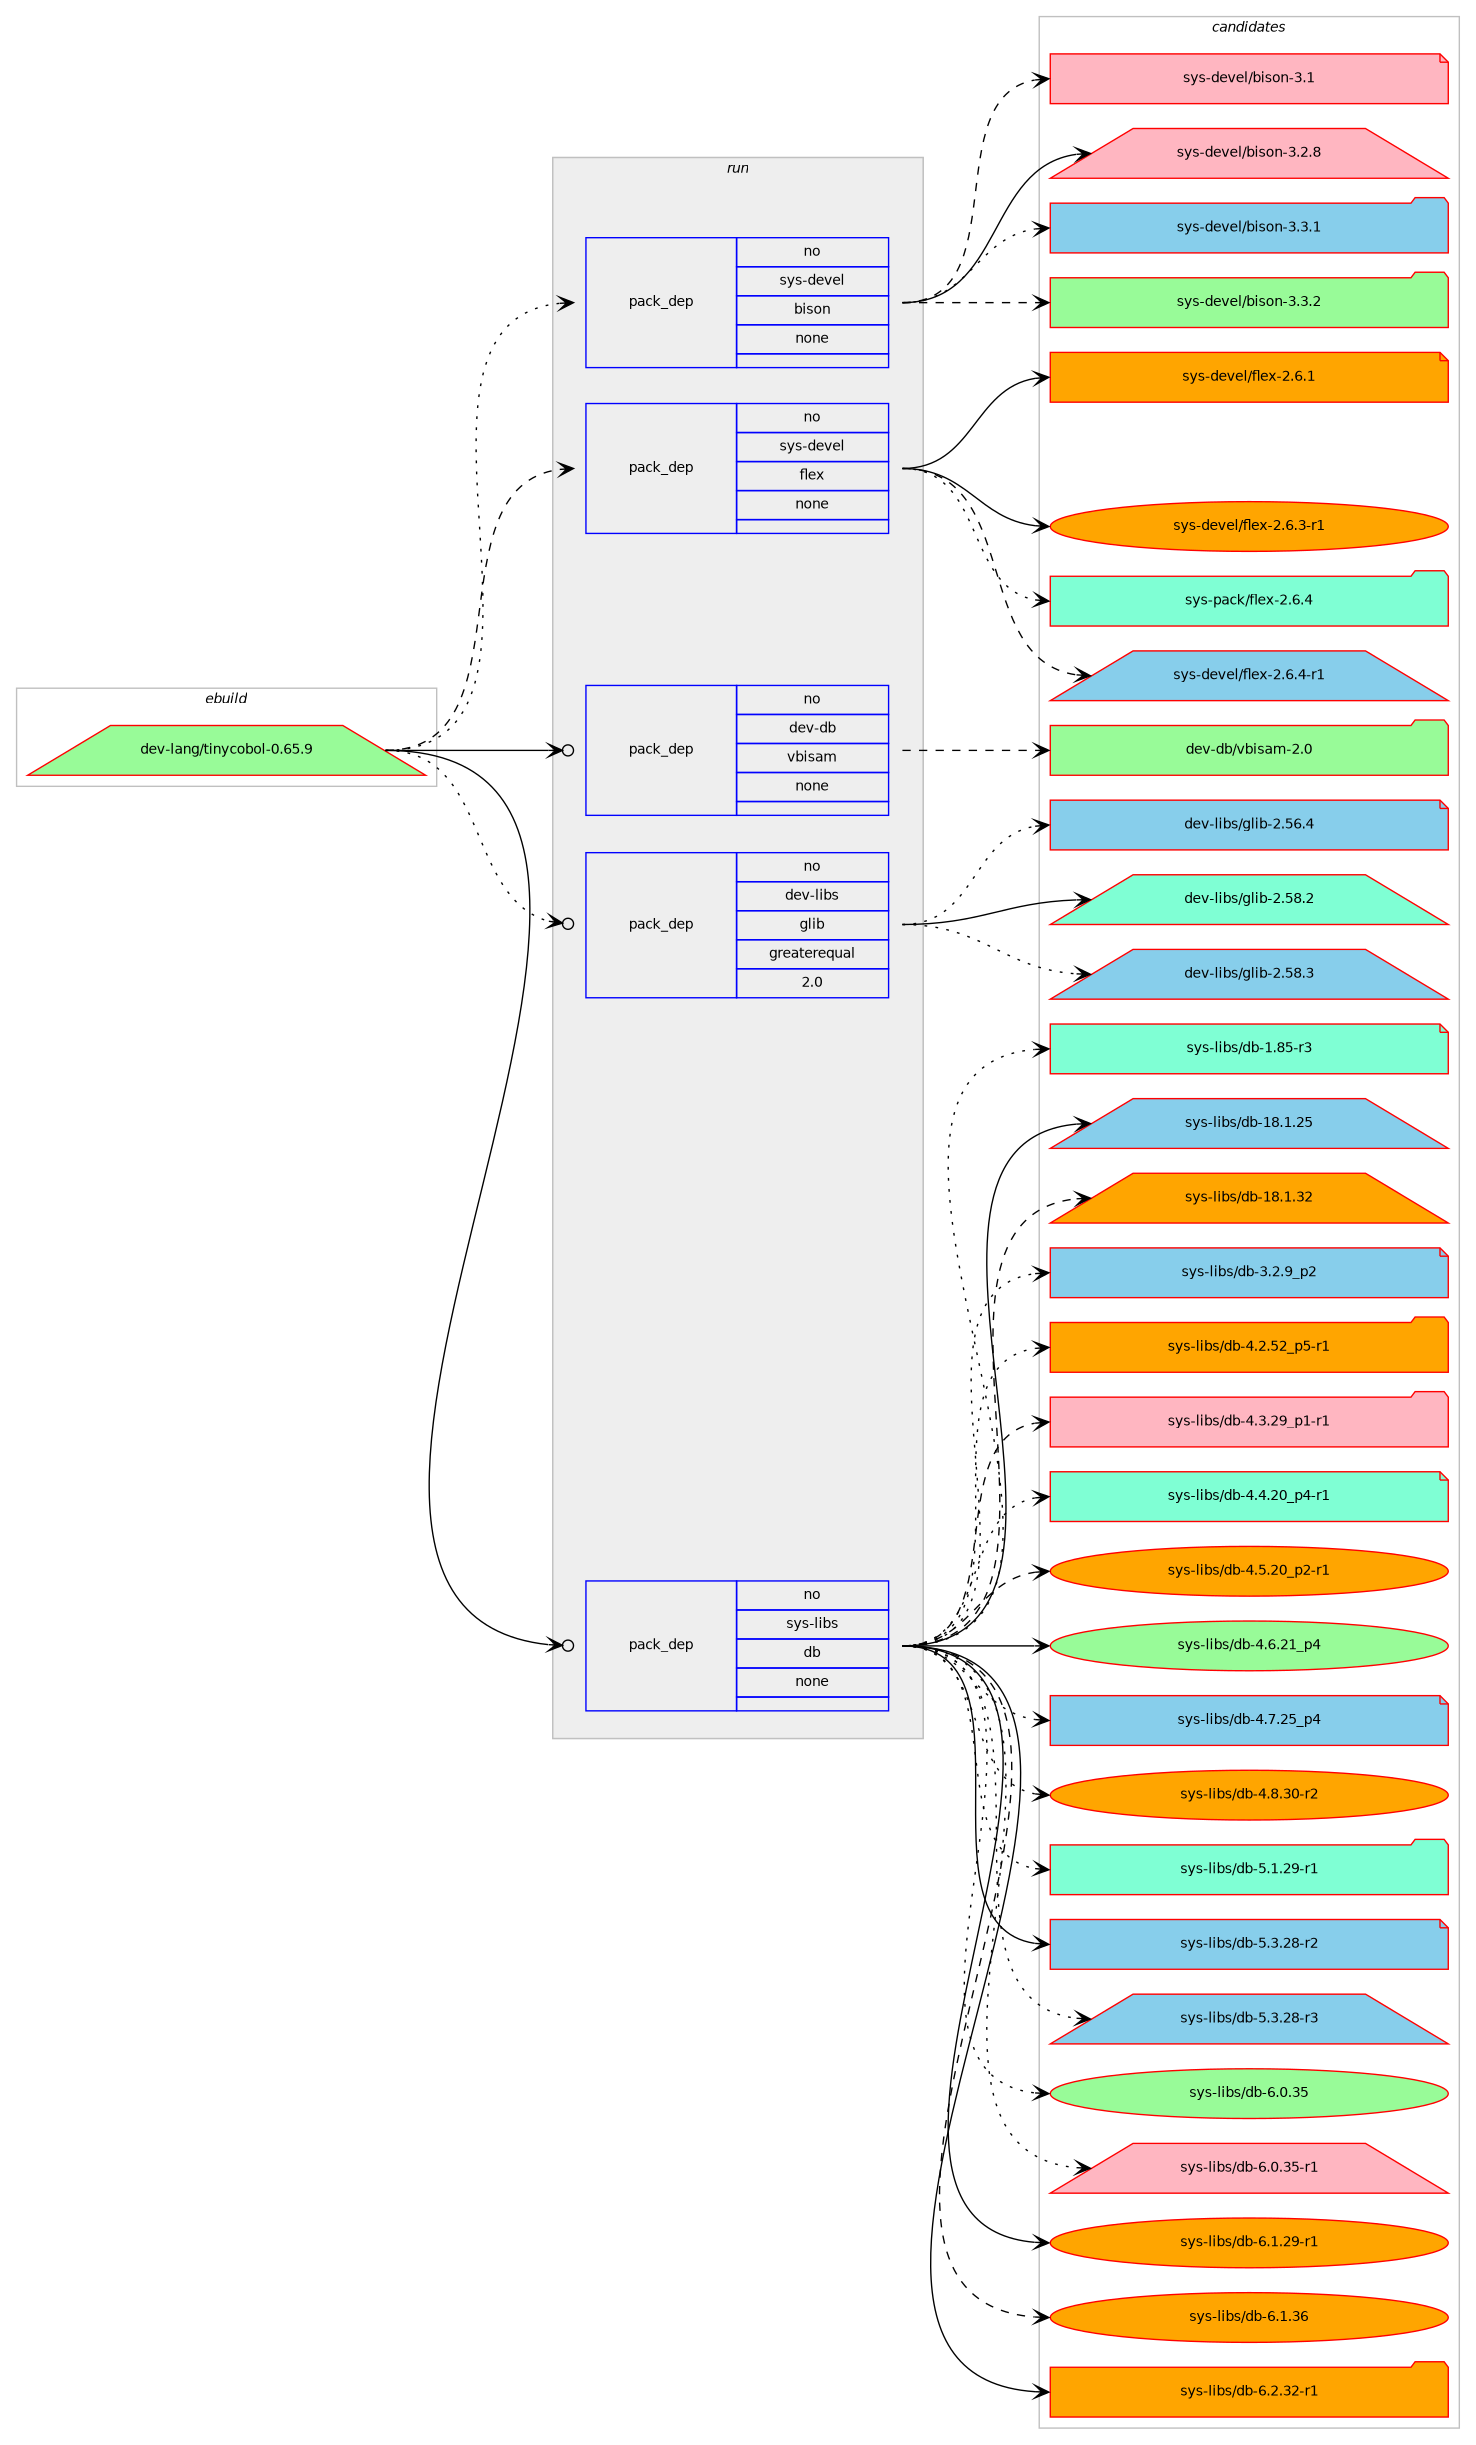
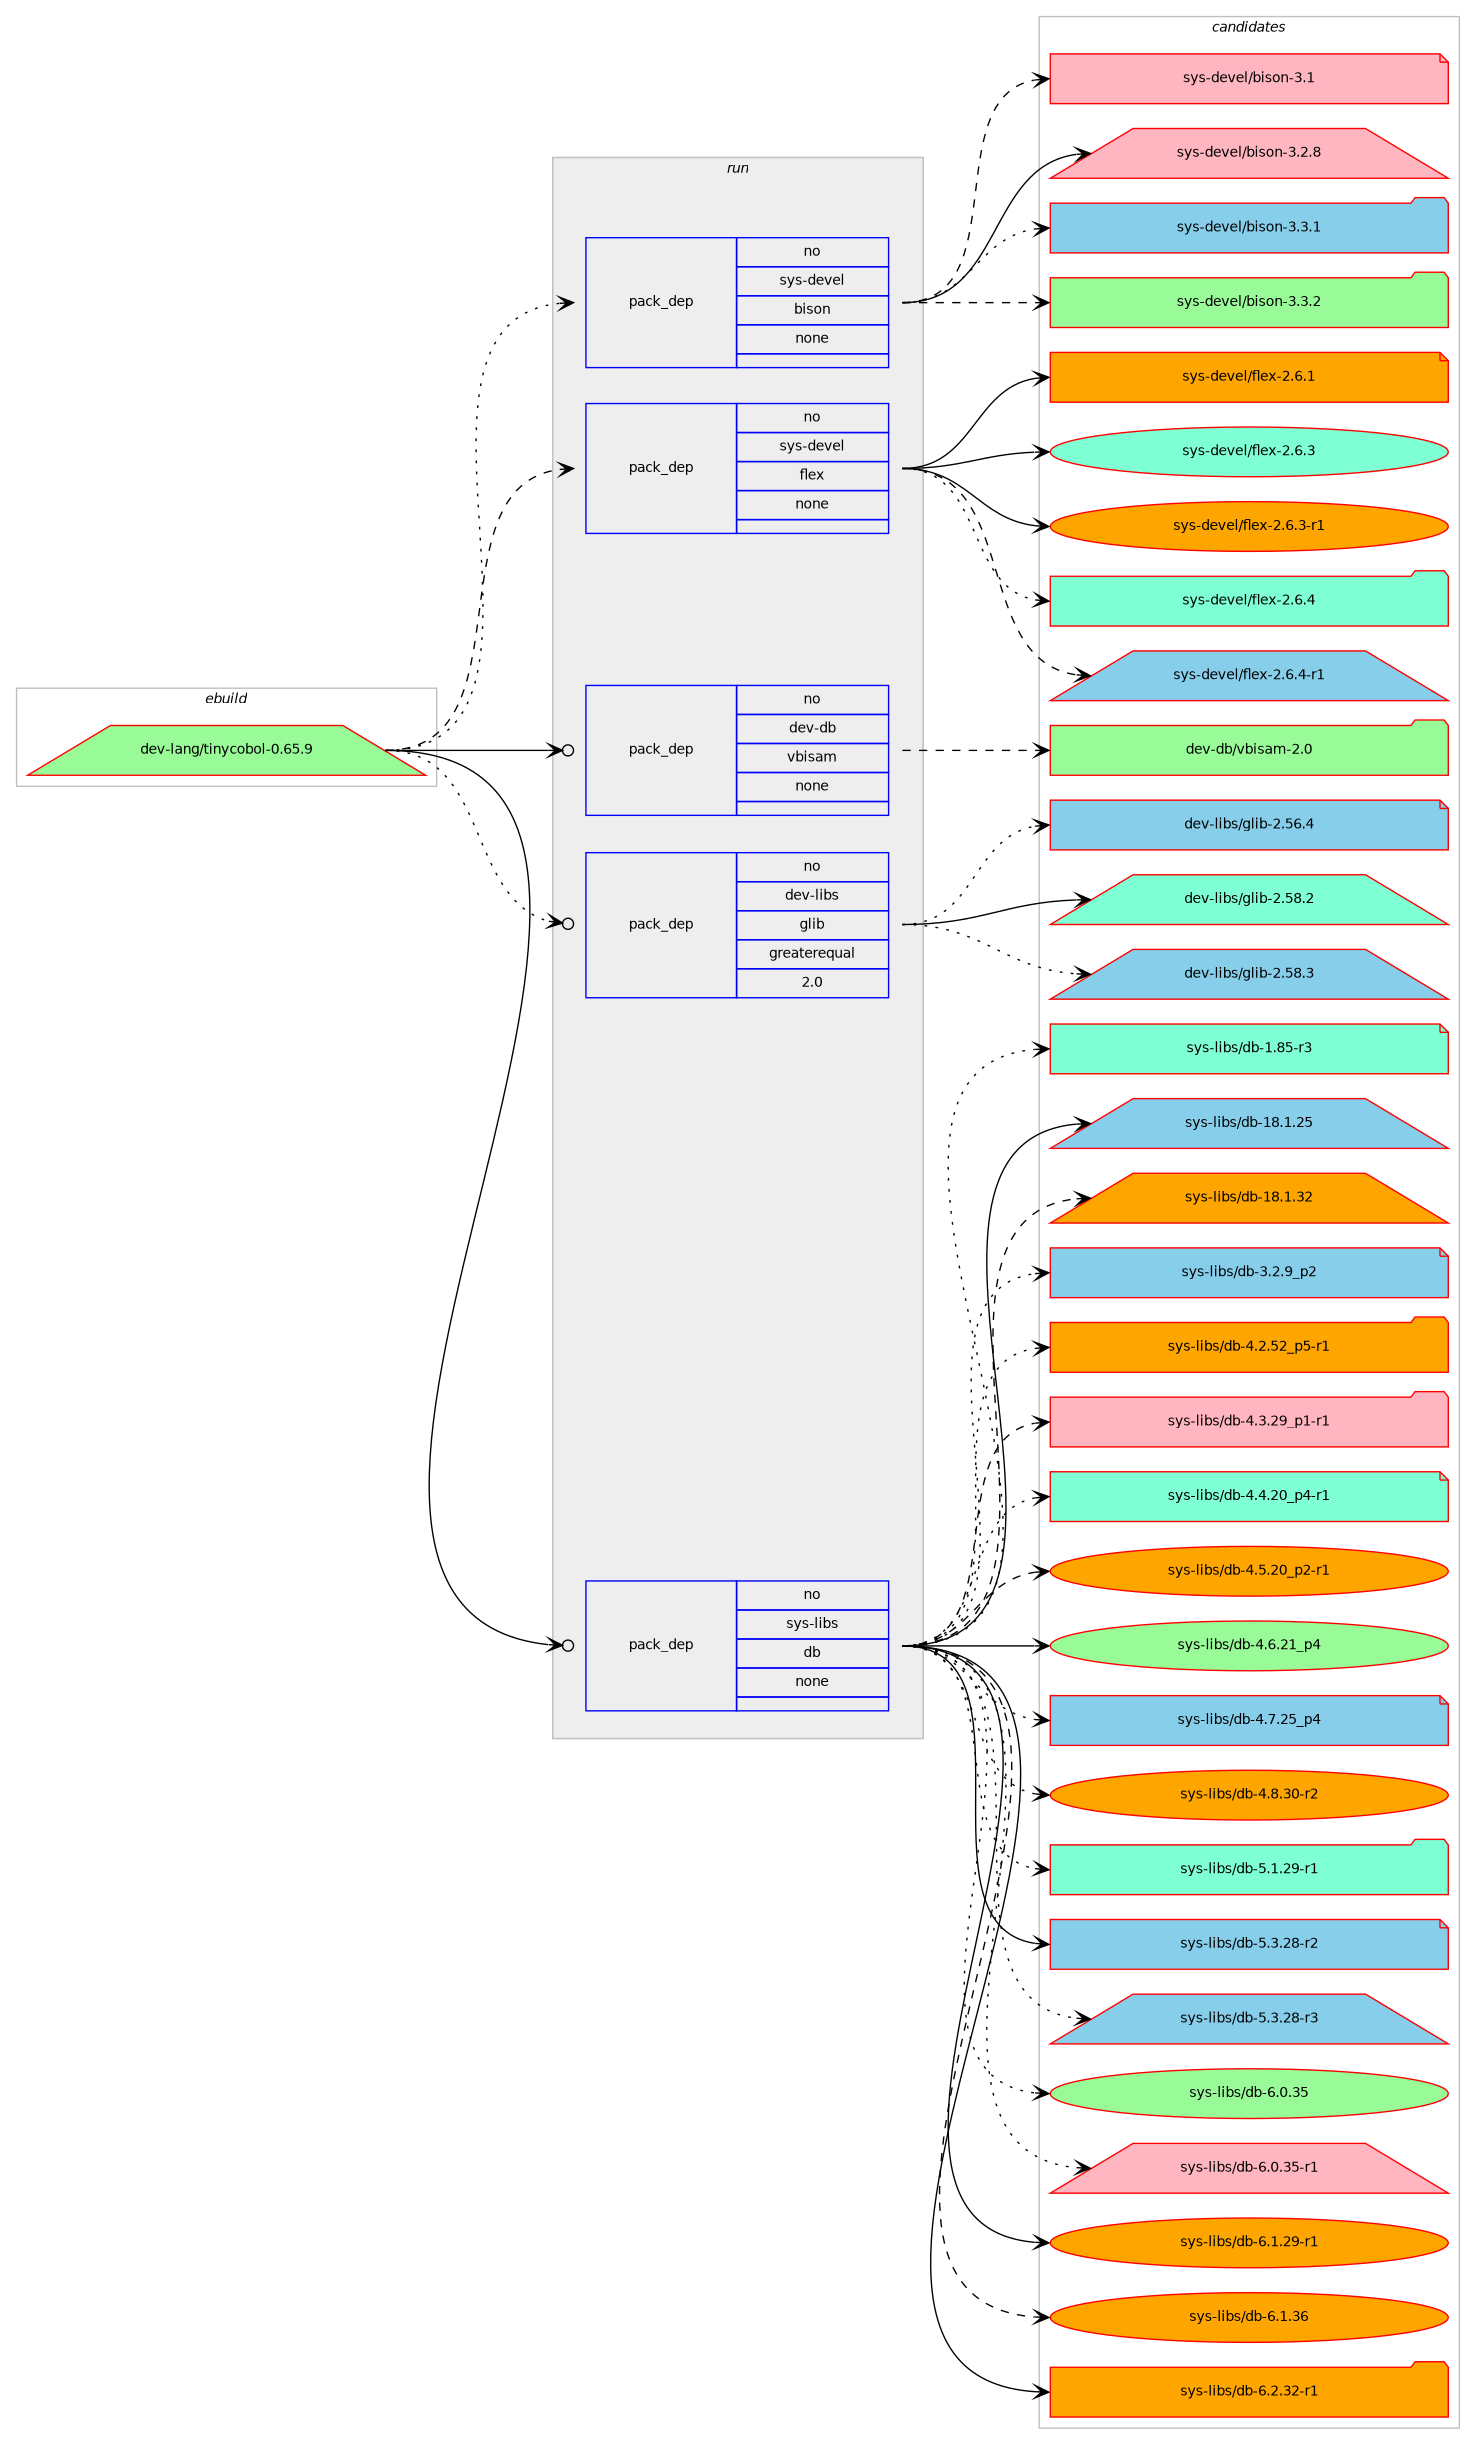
none -> (1249, 452)
(1249, 601) -> (1249, 601)
